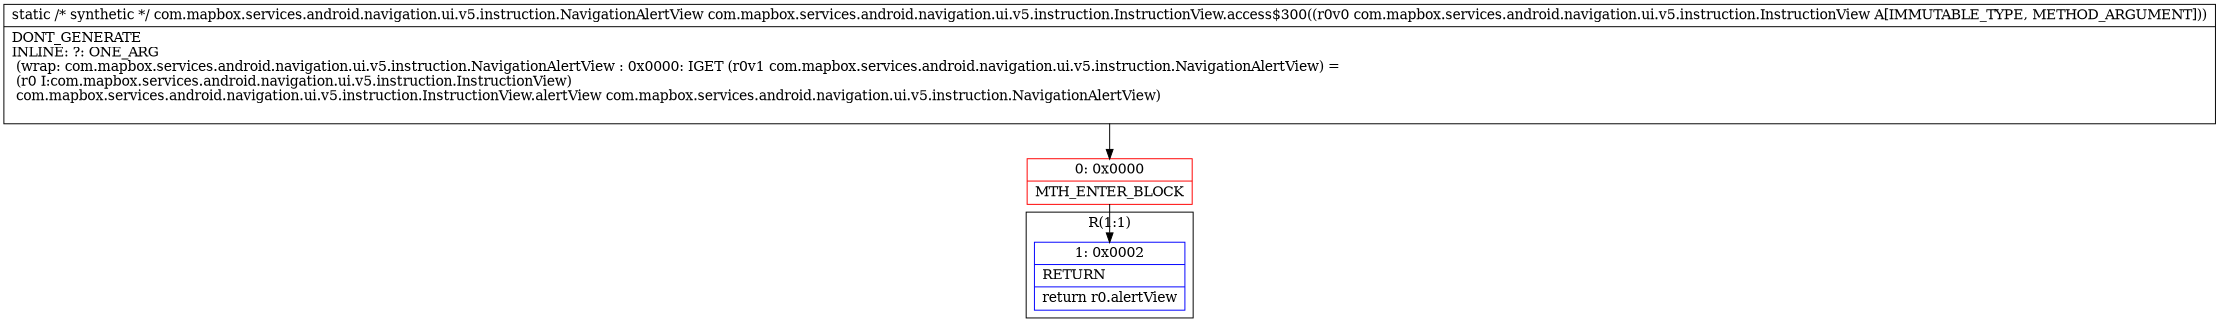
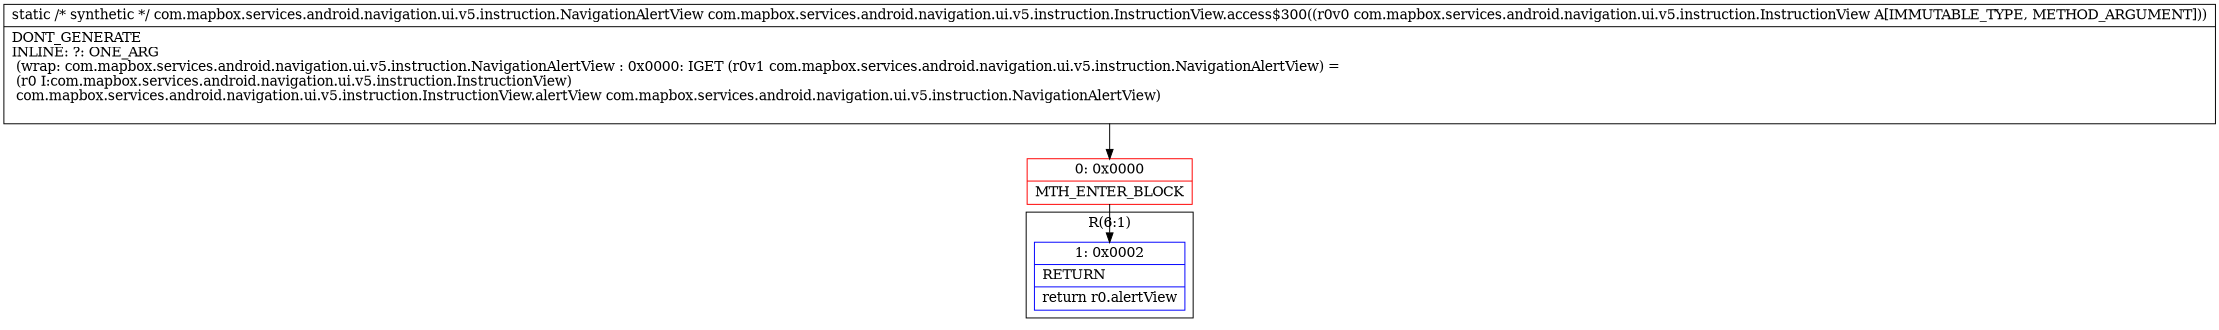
(1110, 223) -> (1110, 223)
